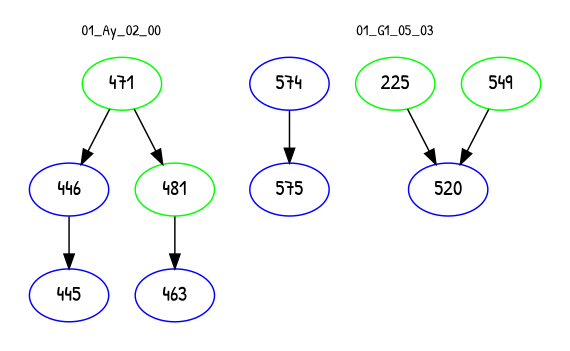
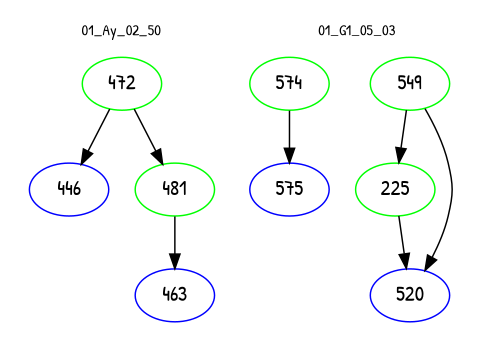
(122, 32) -> (122, 32)
(122, 84) -> (122, 84)
(289, 84) -> (289, 84)
none -> (404, 129)
(69, 295) -> none
